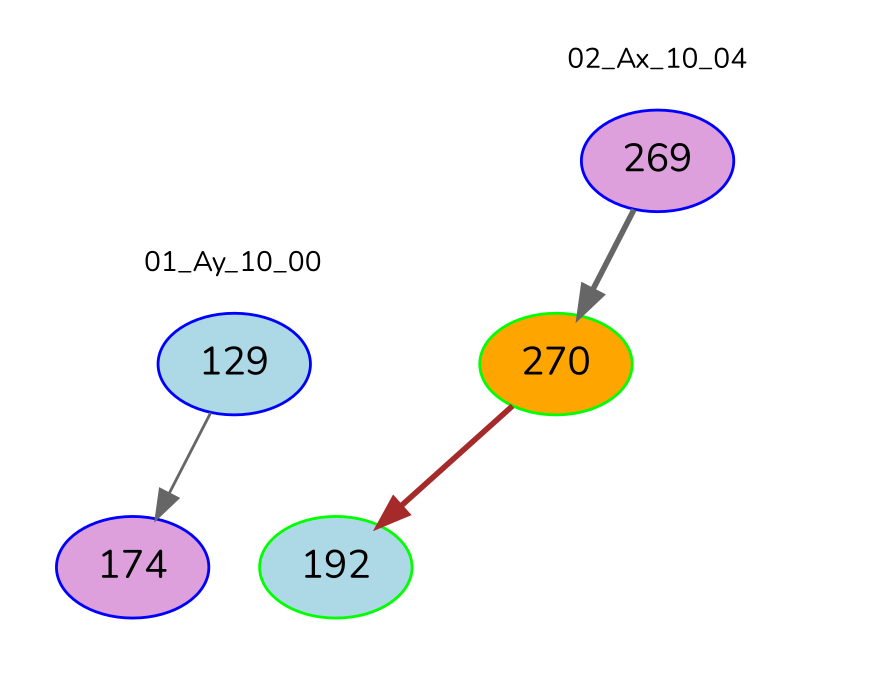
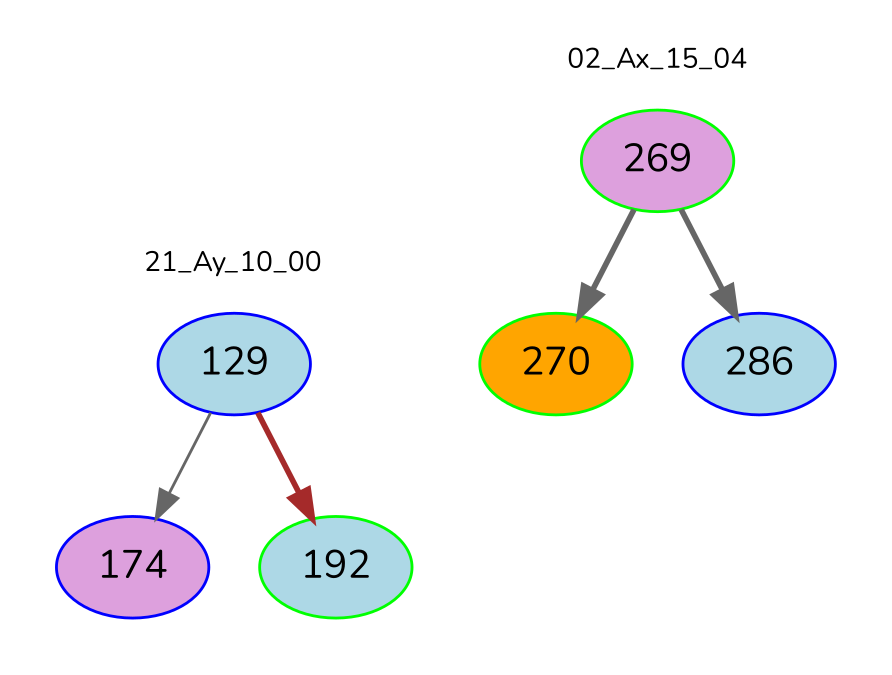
(658, 61) -> (658, 61)
(658, 161) -> (658, 161)
(234, 264) -> (234, 264)
none -> (759, 364)
(456, 456) -> (279, 453)
